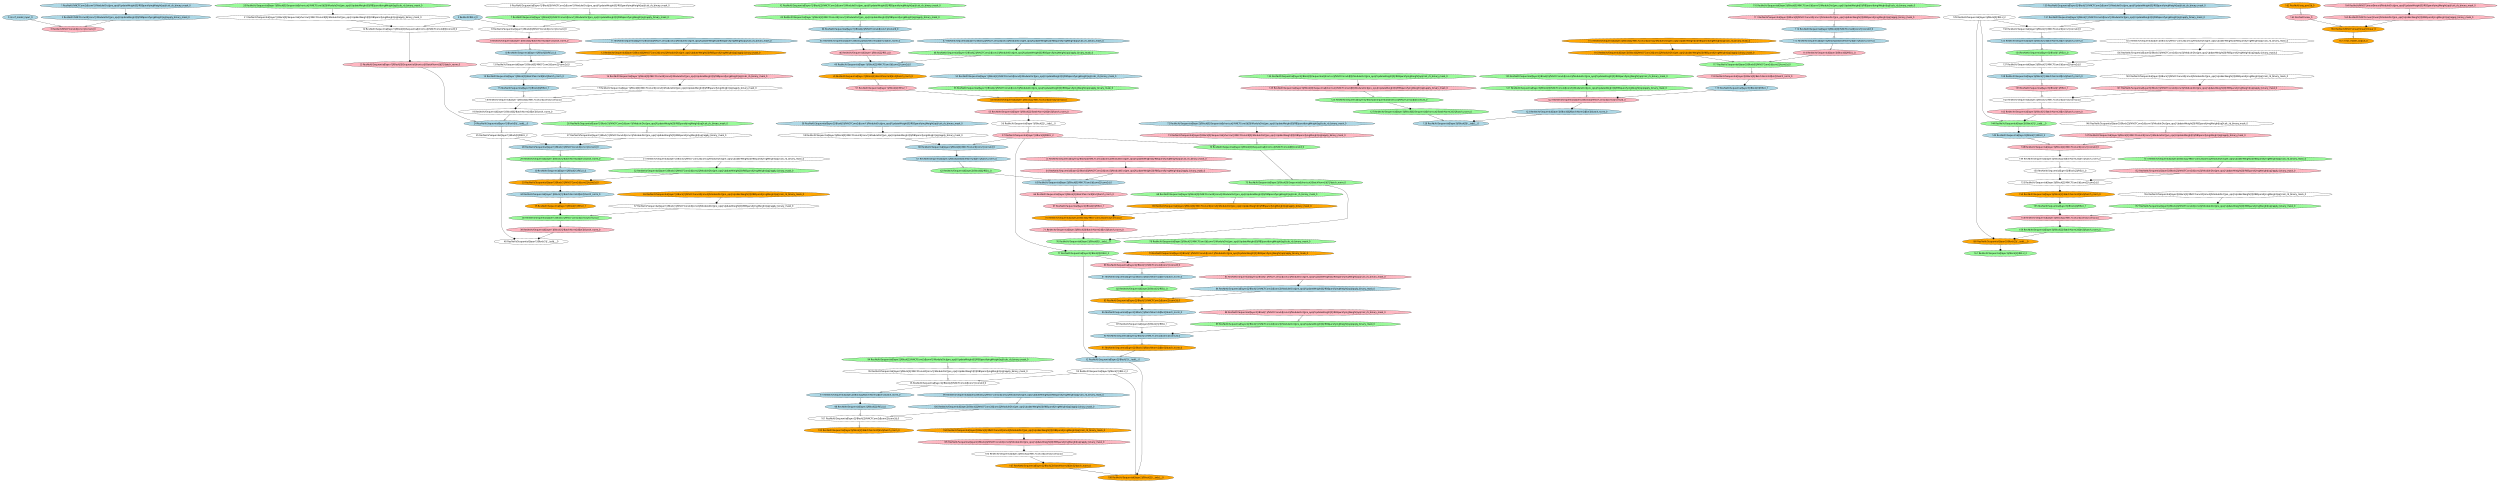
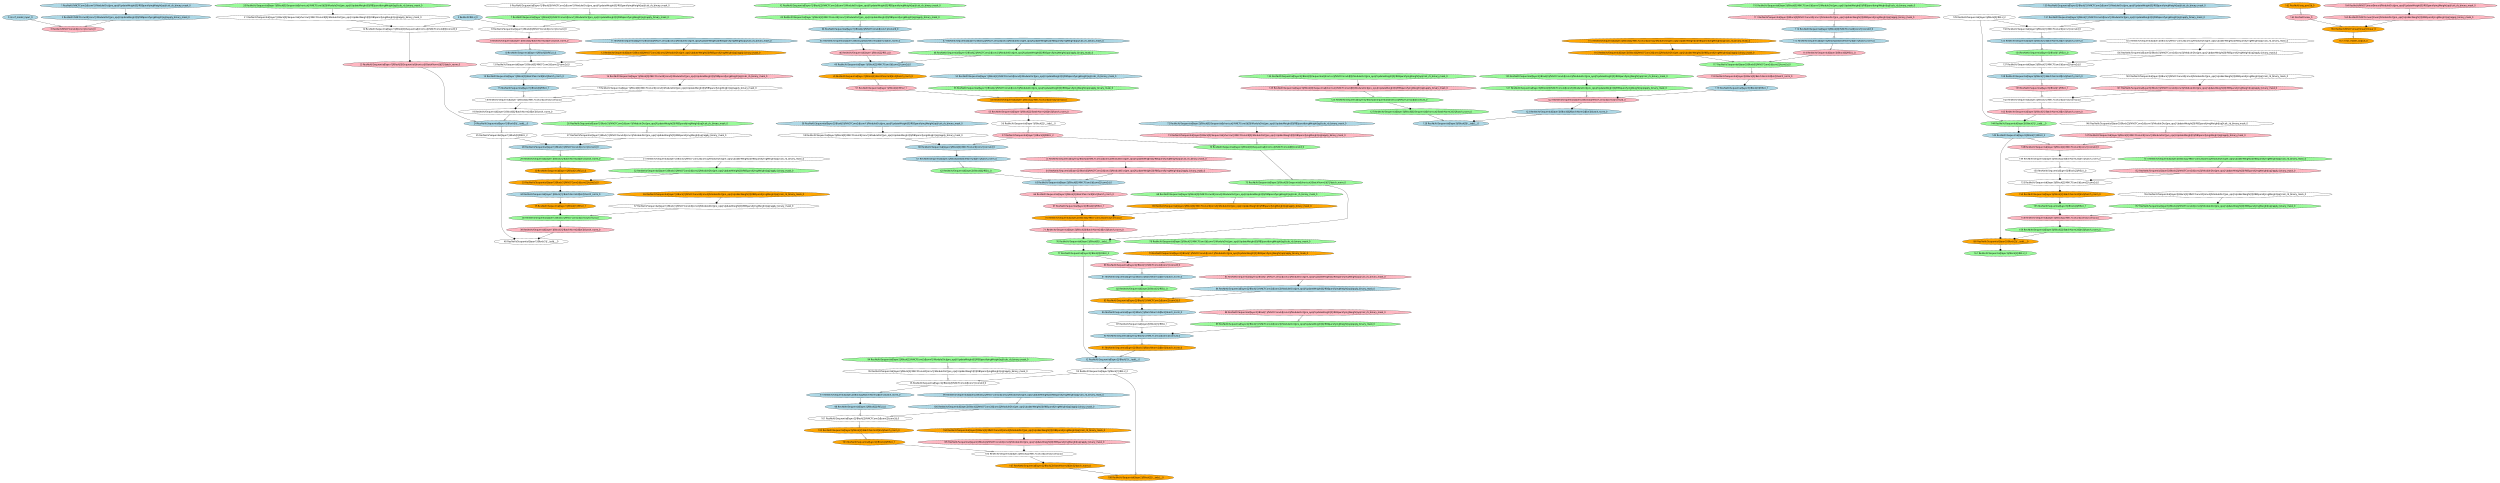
(1976, 133) -> (2000, 185)
(560, 171) -> (560, 171)
(1015, 211) -> (1083, 247)
(1142, 415) -> (1108, 365)
none -> (869, 442)
